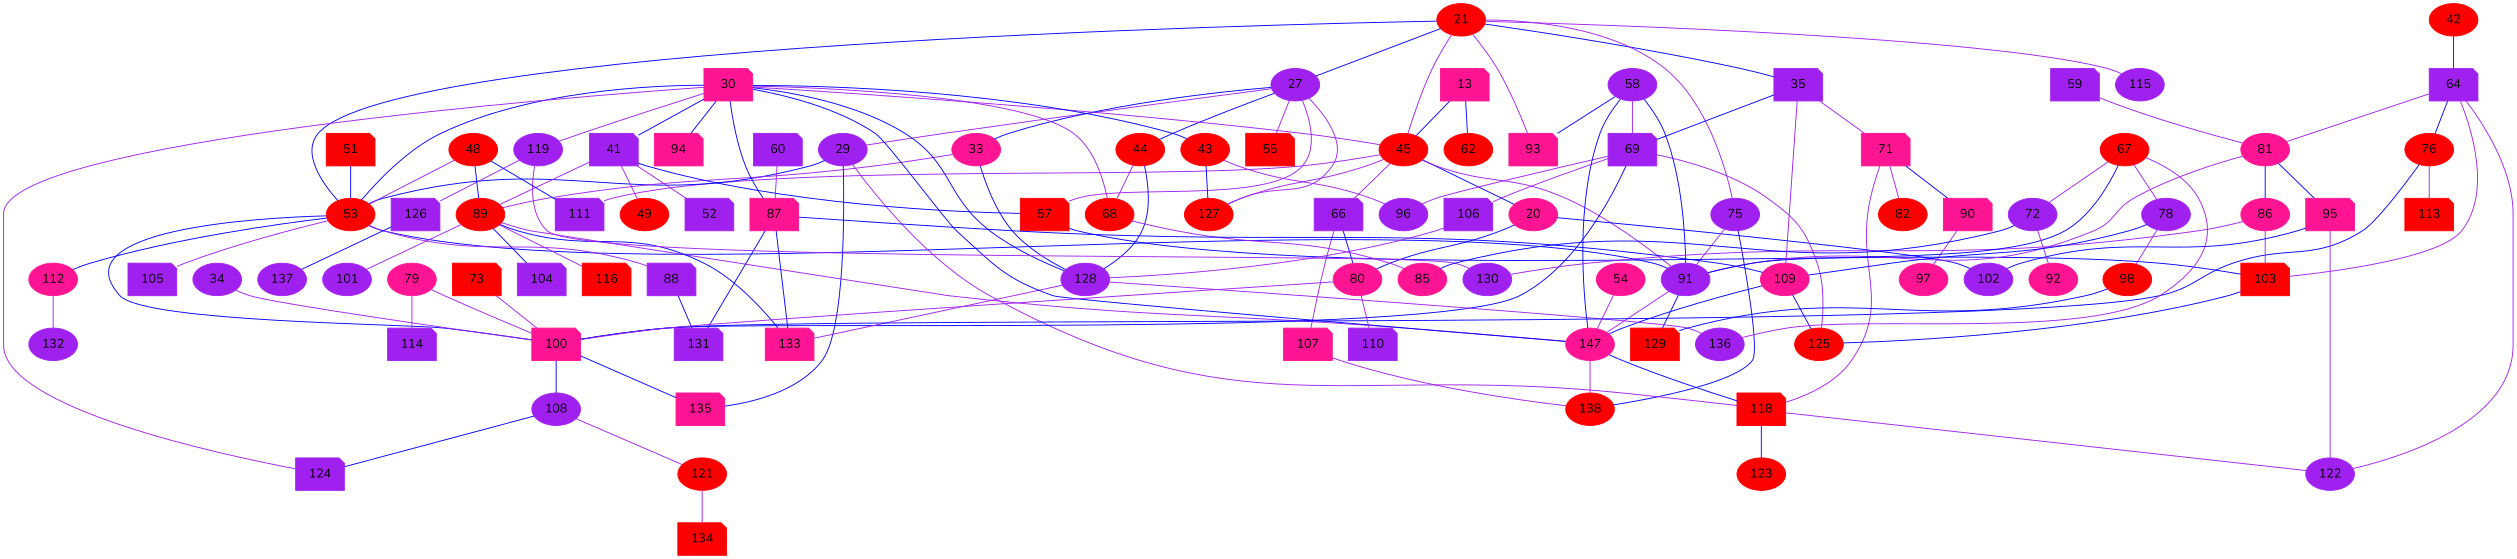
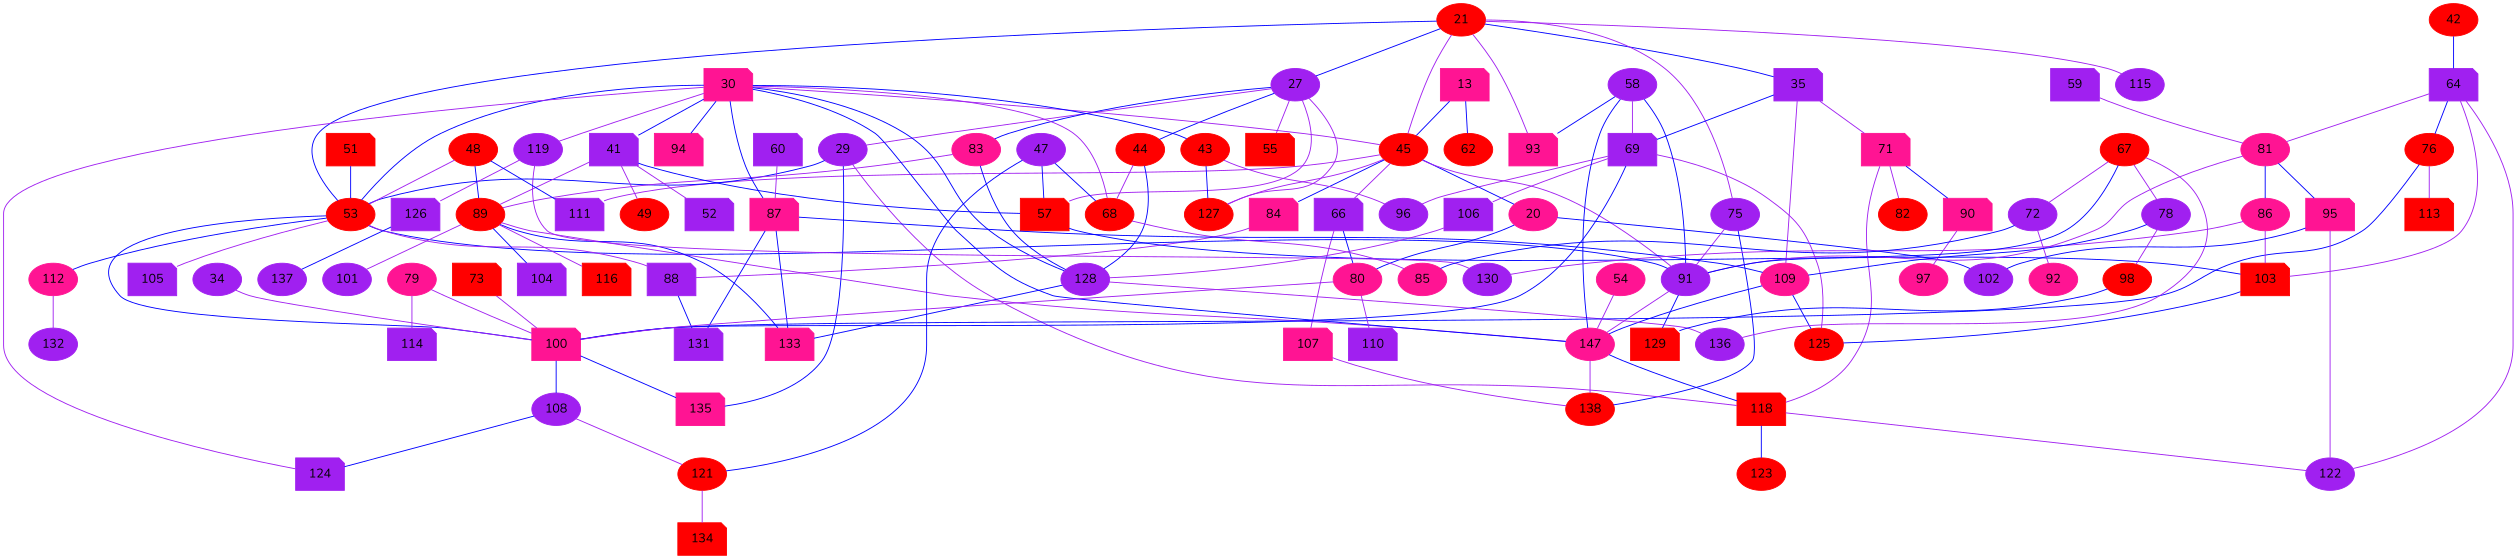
(976, 150) -> (976, 150)
none -> (1041, 150)
none -> (1274, 215)
(920, 316) -> (920, 316)
